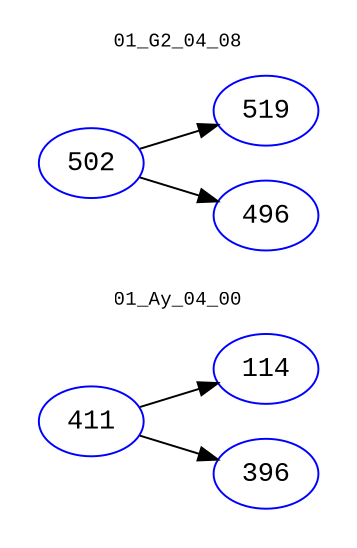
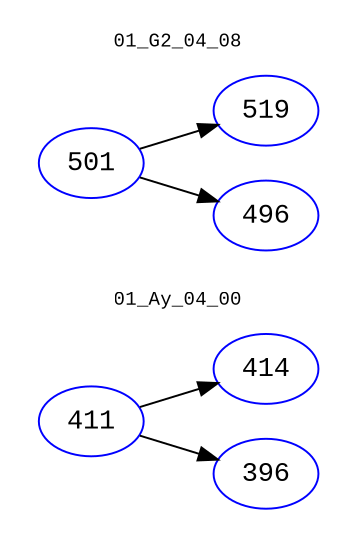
(91, 163) -> (91, 163)
(266, 369) -> (266, 369)
